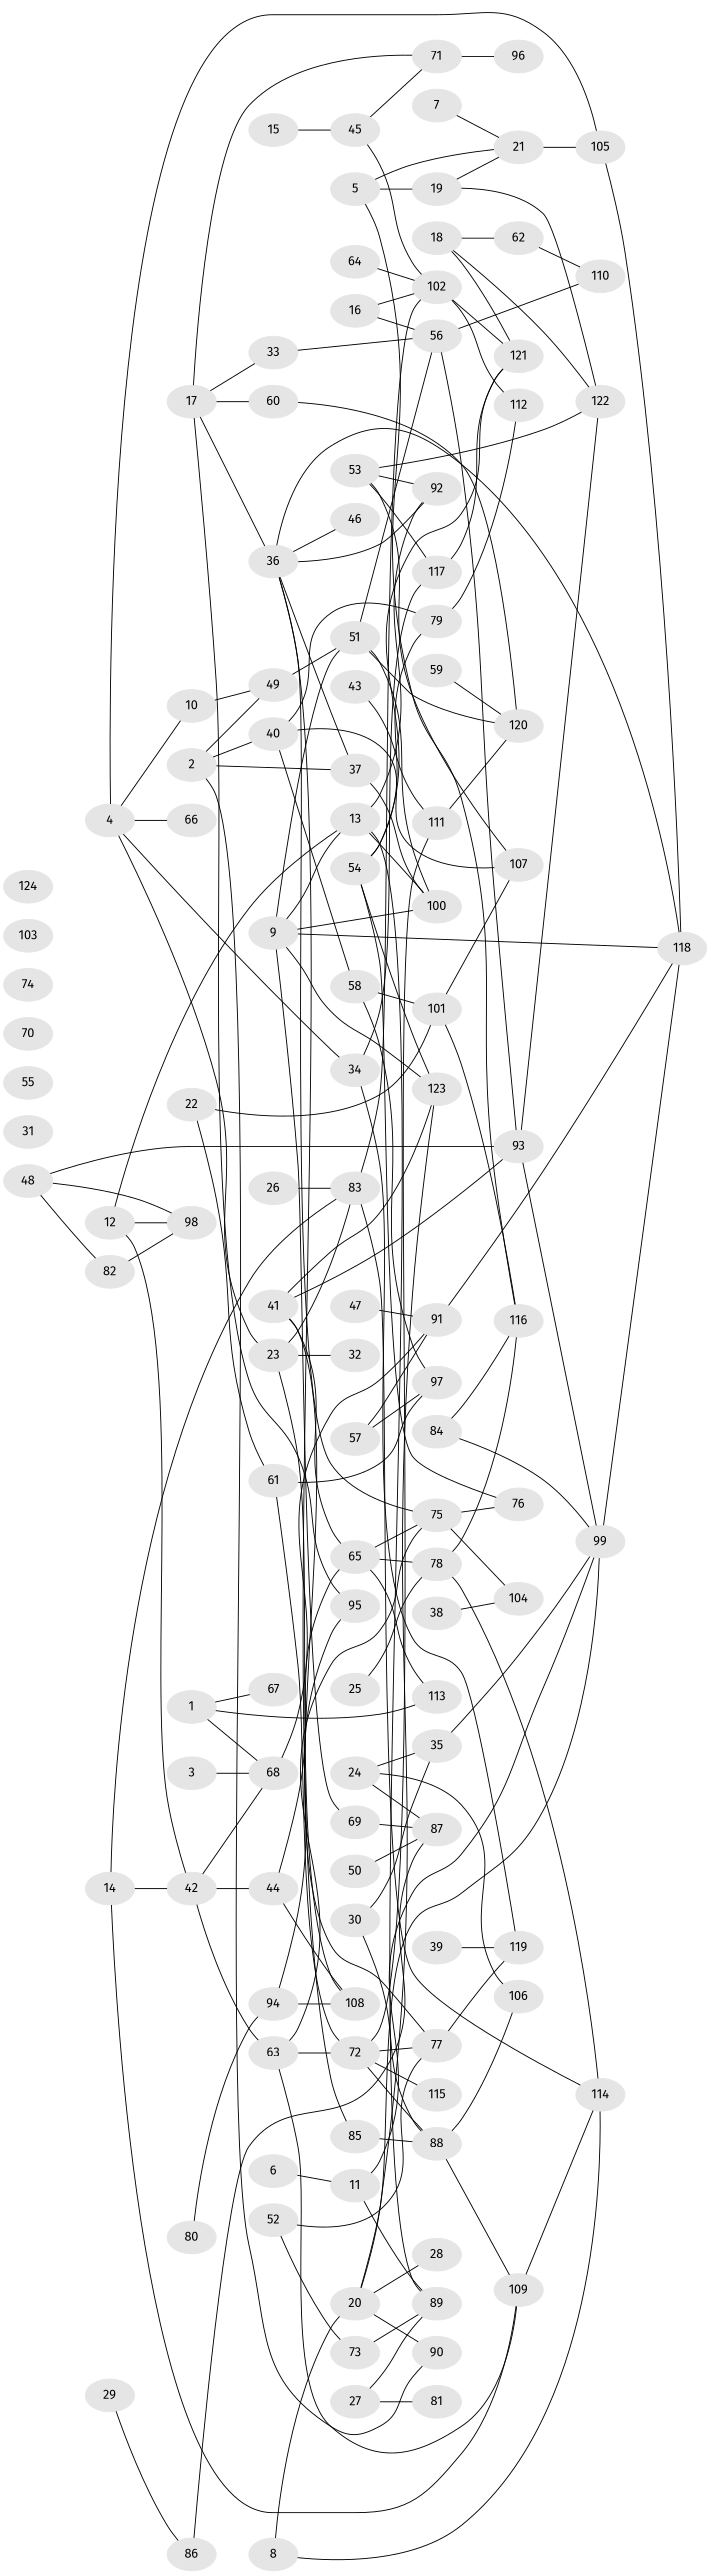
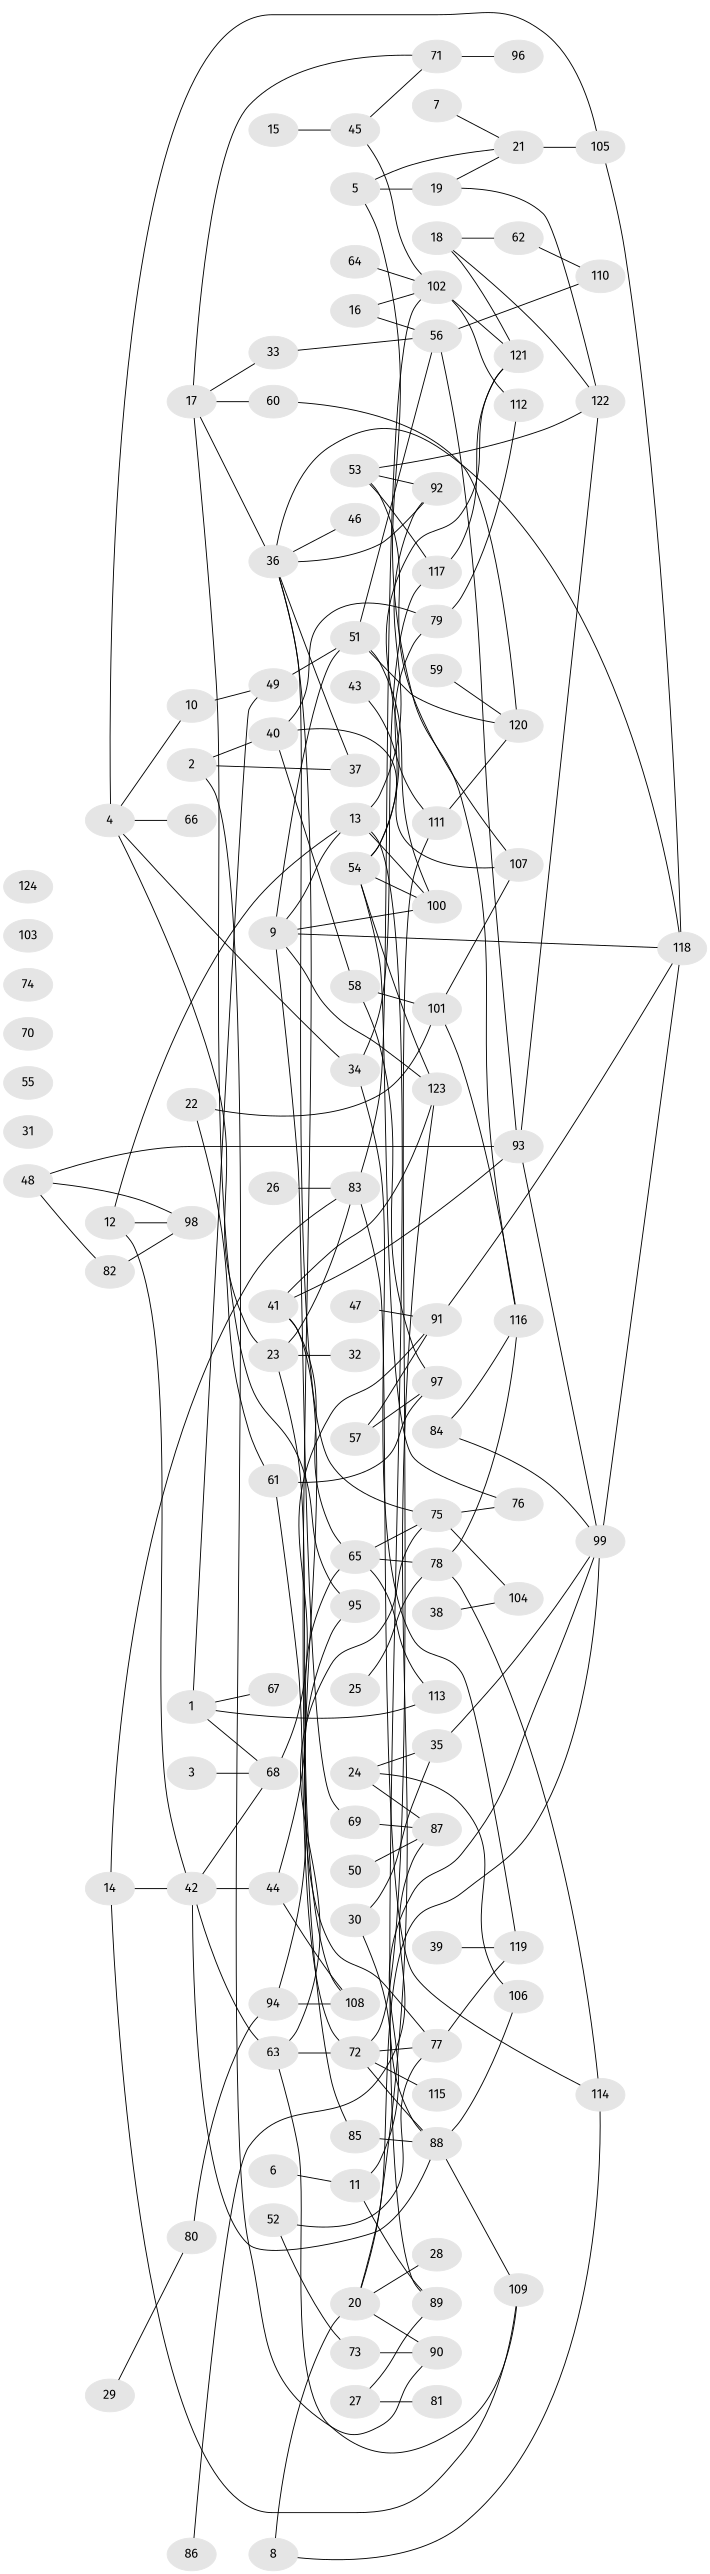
(233, 725) -> (217, 1242)
(397, 838) -> (396, 888)
none -> (220, 2188)
(560, 2192) -> none
(390, 2332) -> (390, 2353)
(143, 2478) -> (151, 2316)
